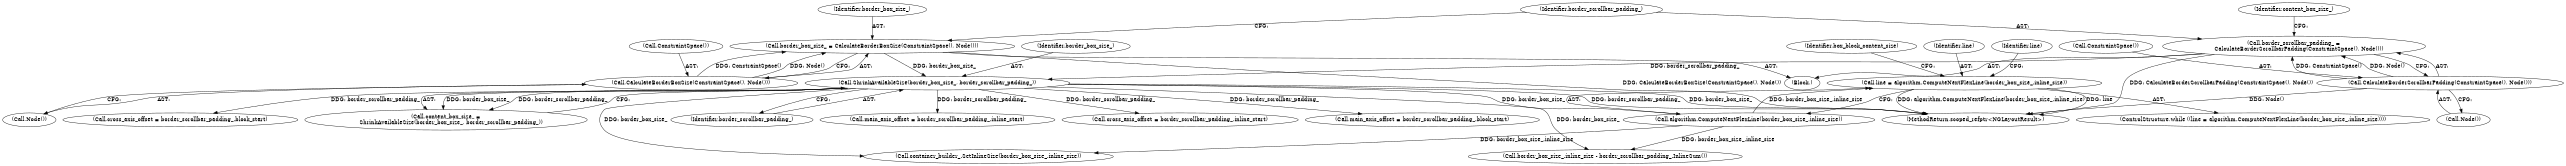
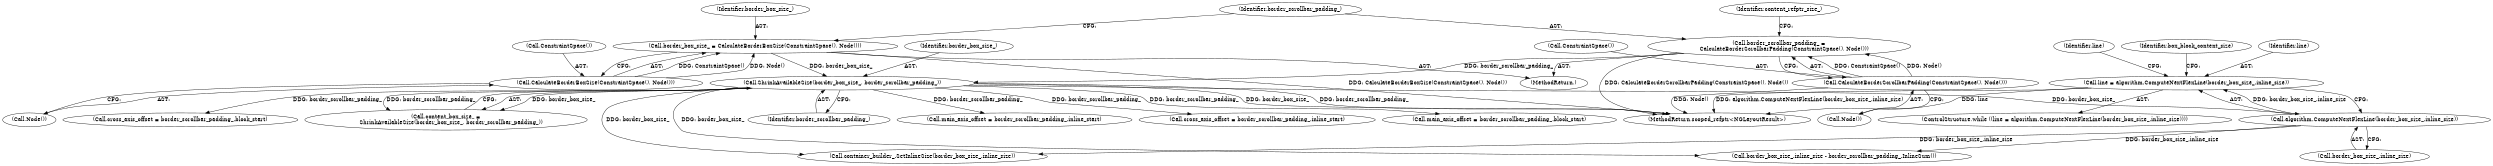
(2294, 10) -> (1779, 10)
(1802, 83) -> (1554, 83)
none -> (2365, 157)
